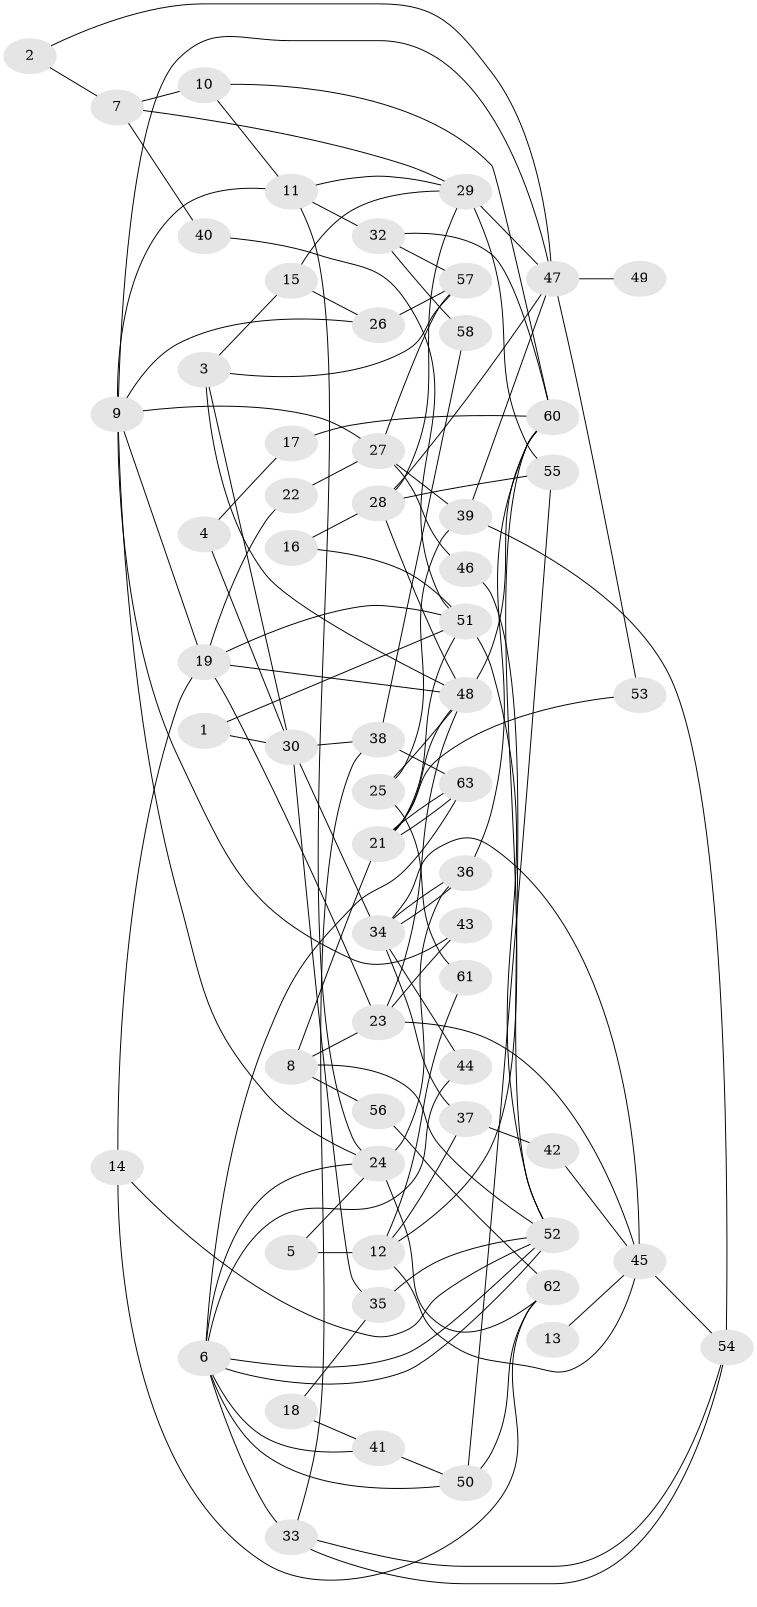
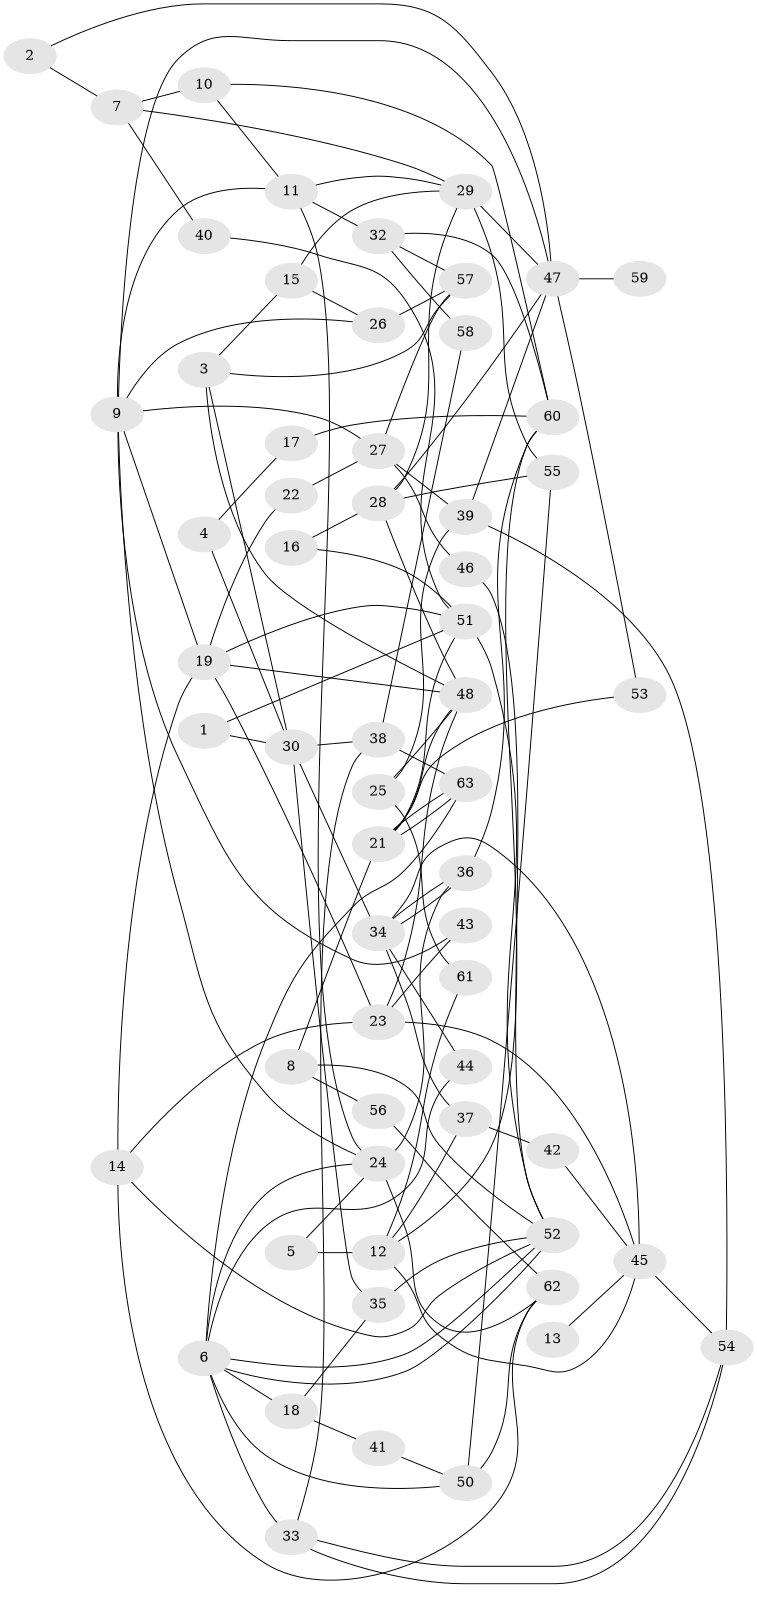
(640, 279) -> (640, 279)
(506, 554) -> none
(336, 1044) -> (228, 1063)
(268, 1439) -> (248, 1385)
